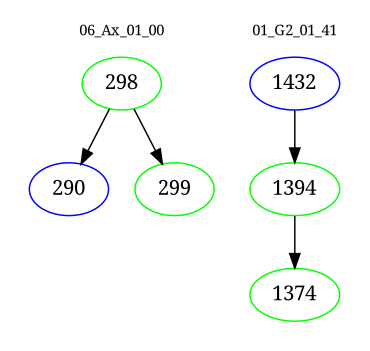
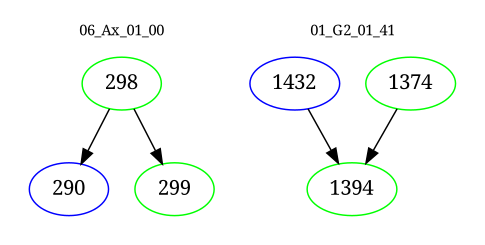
(295, 235) -> (385, 130)
